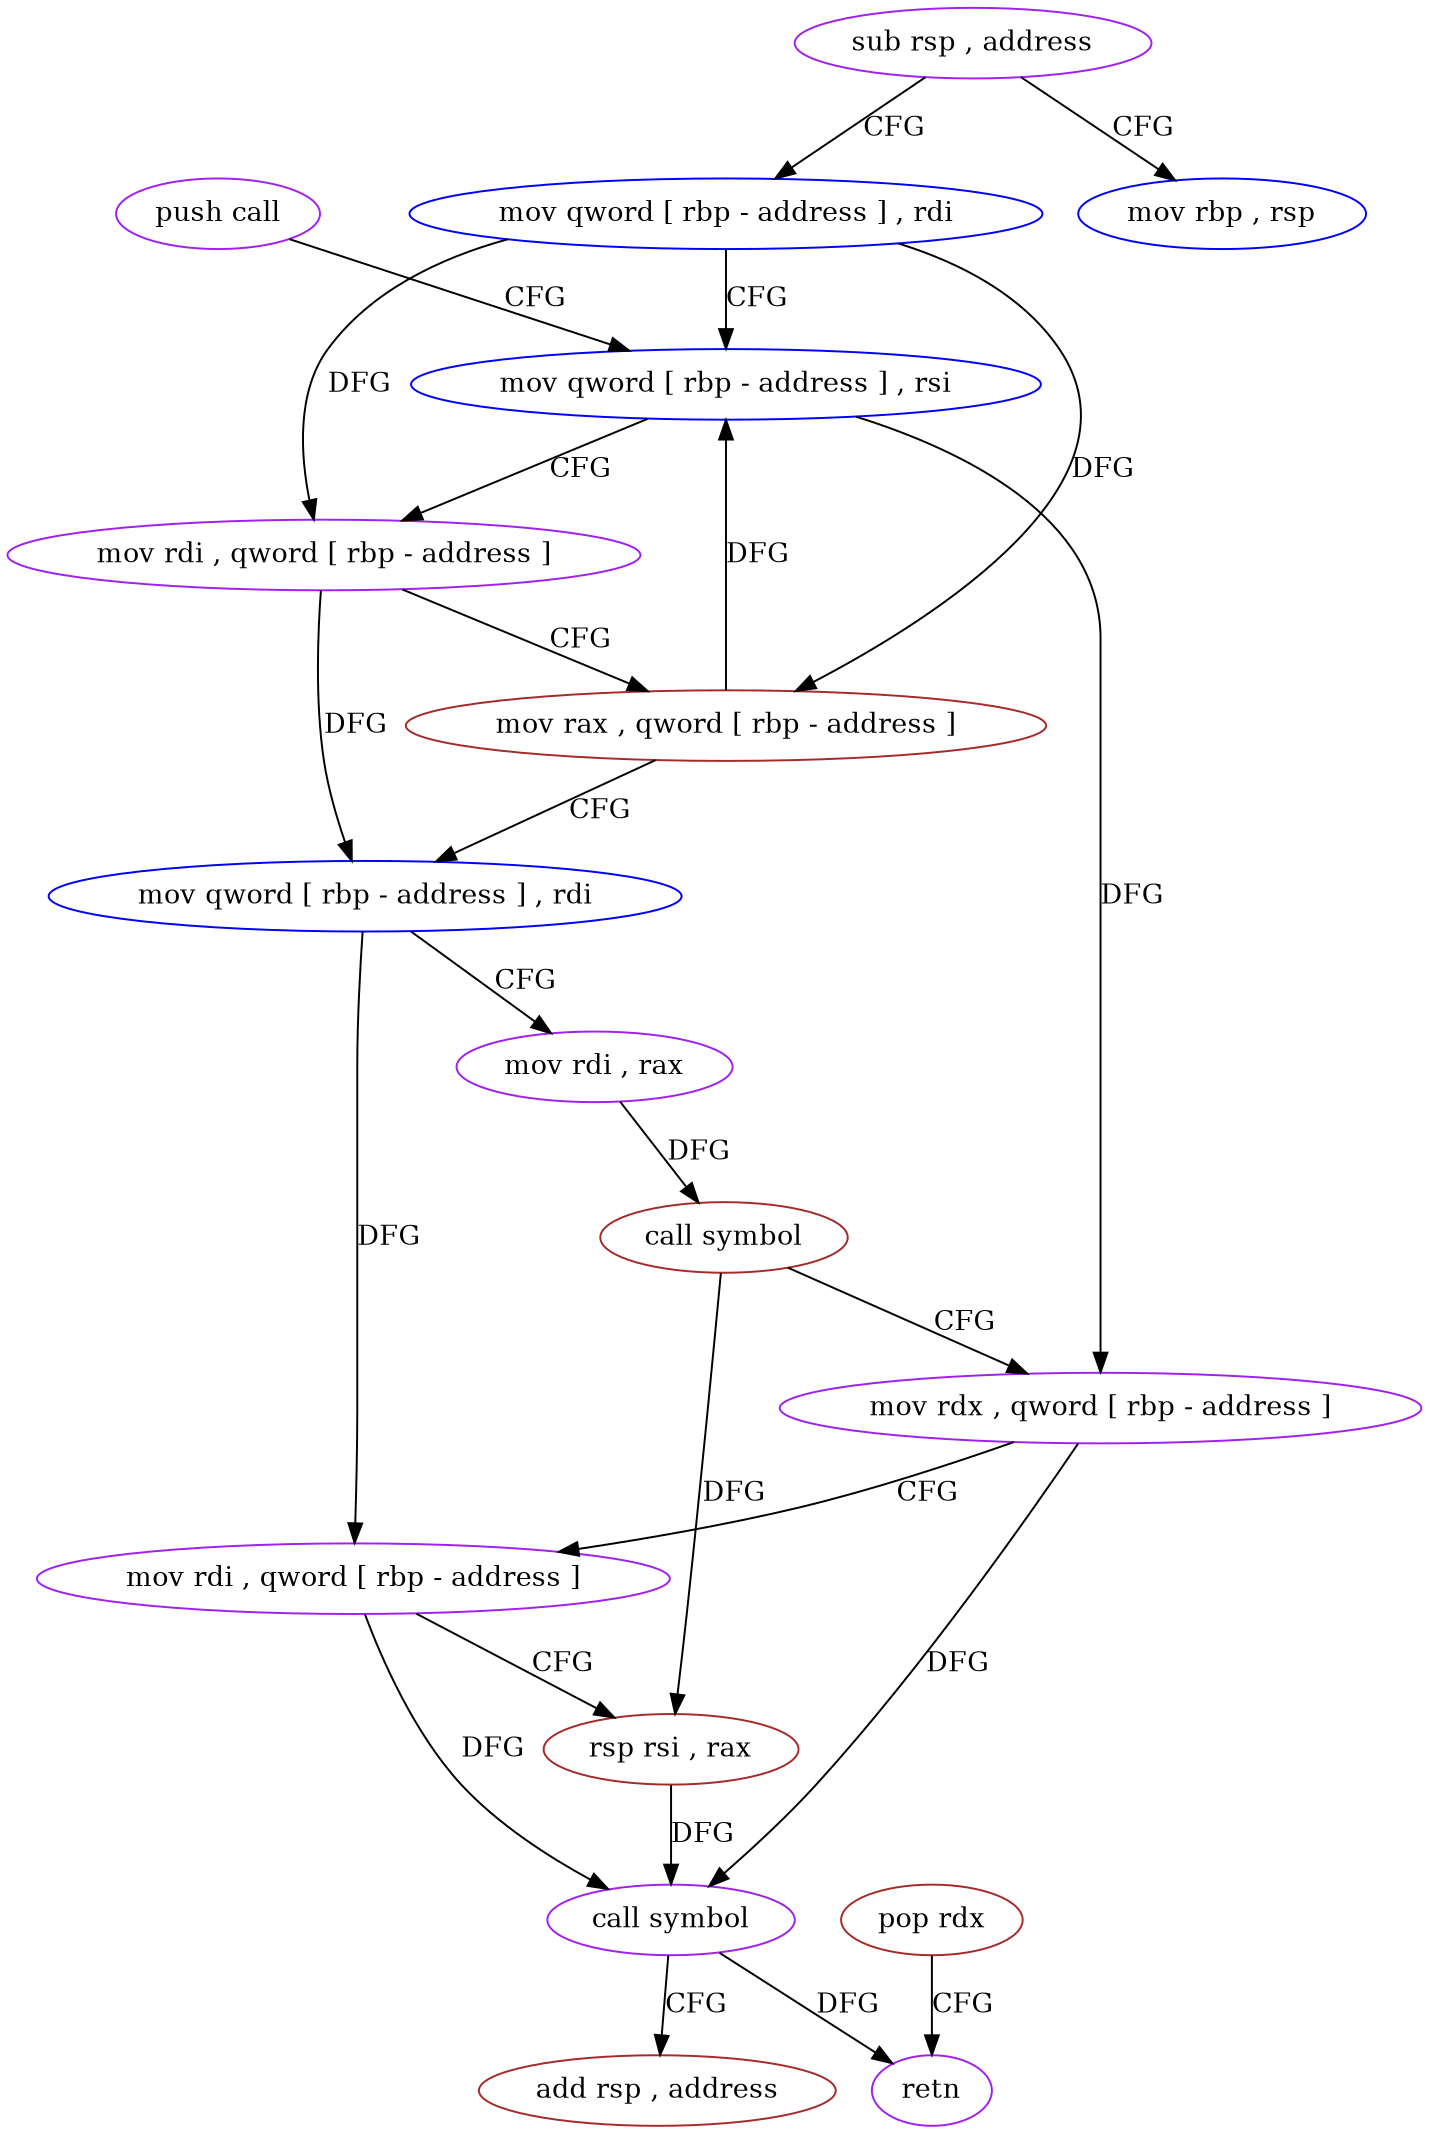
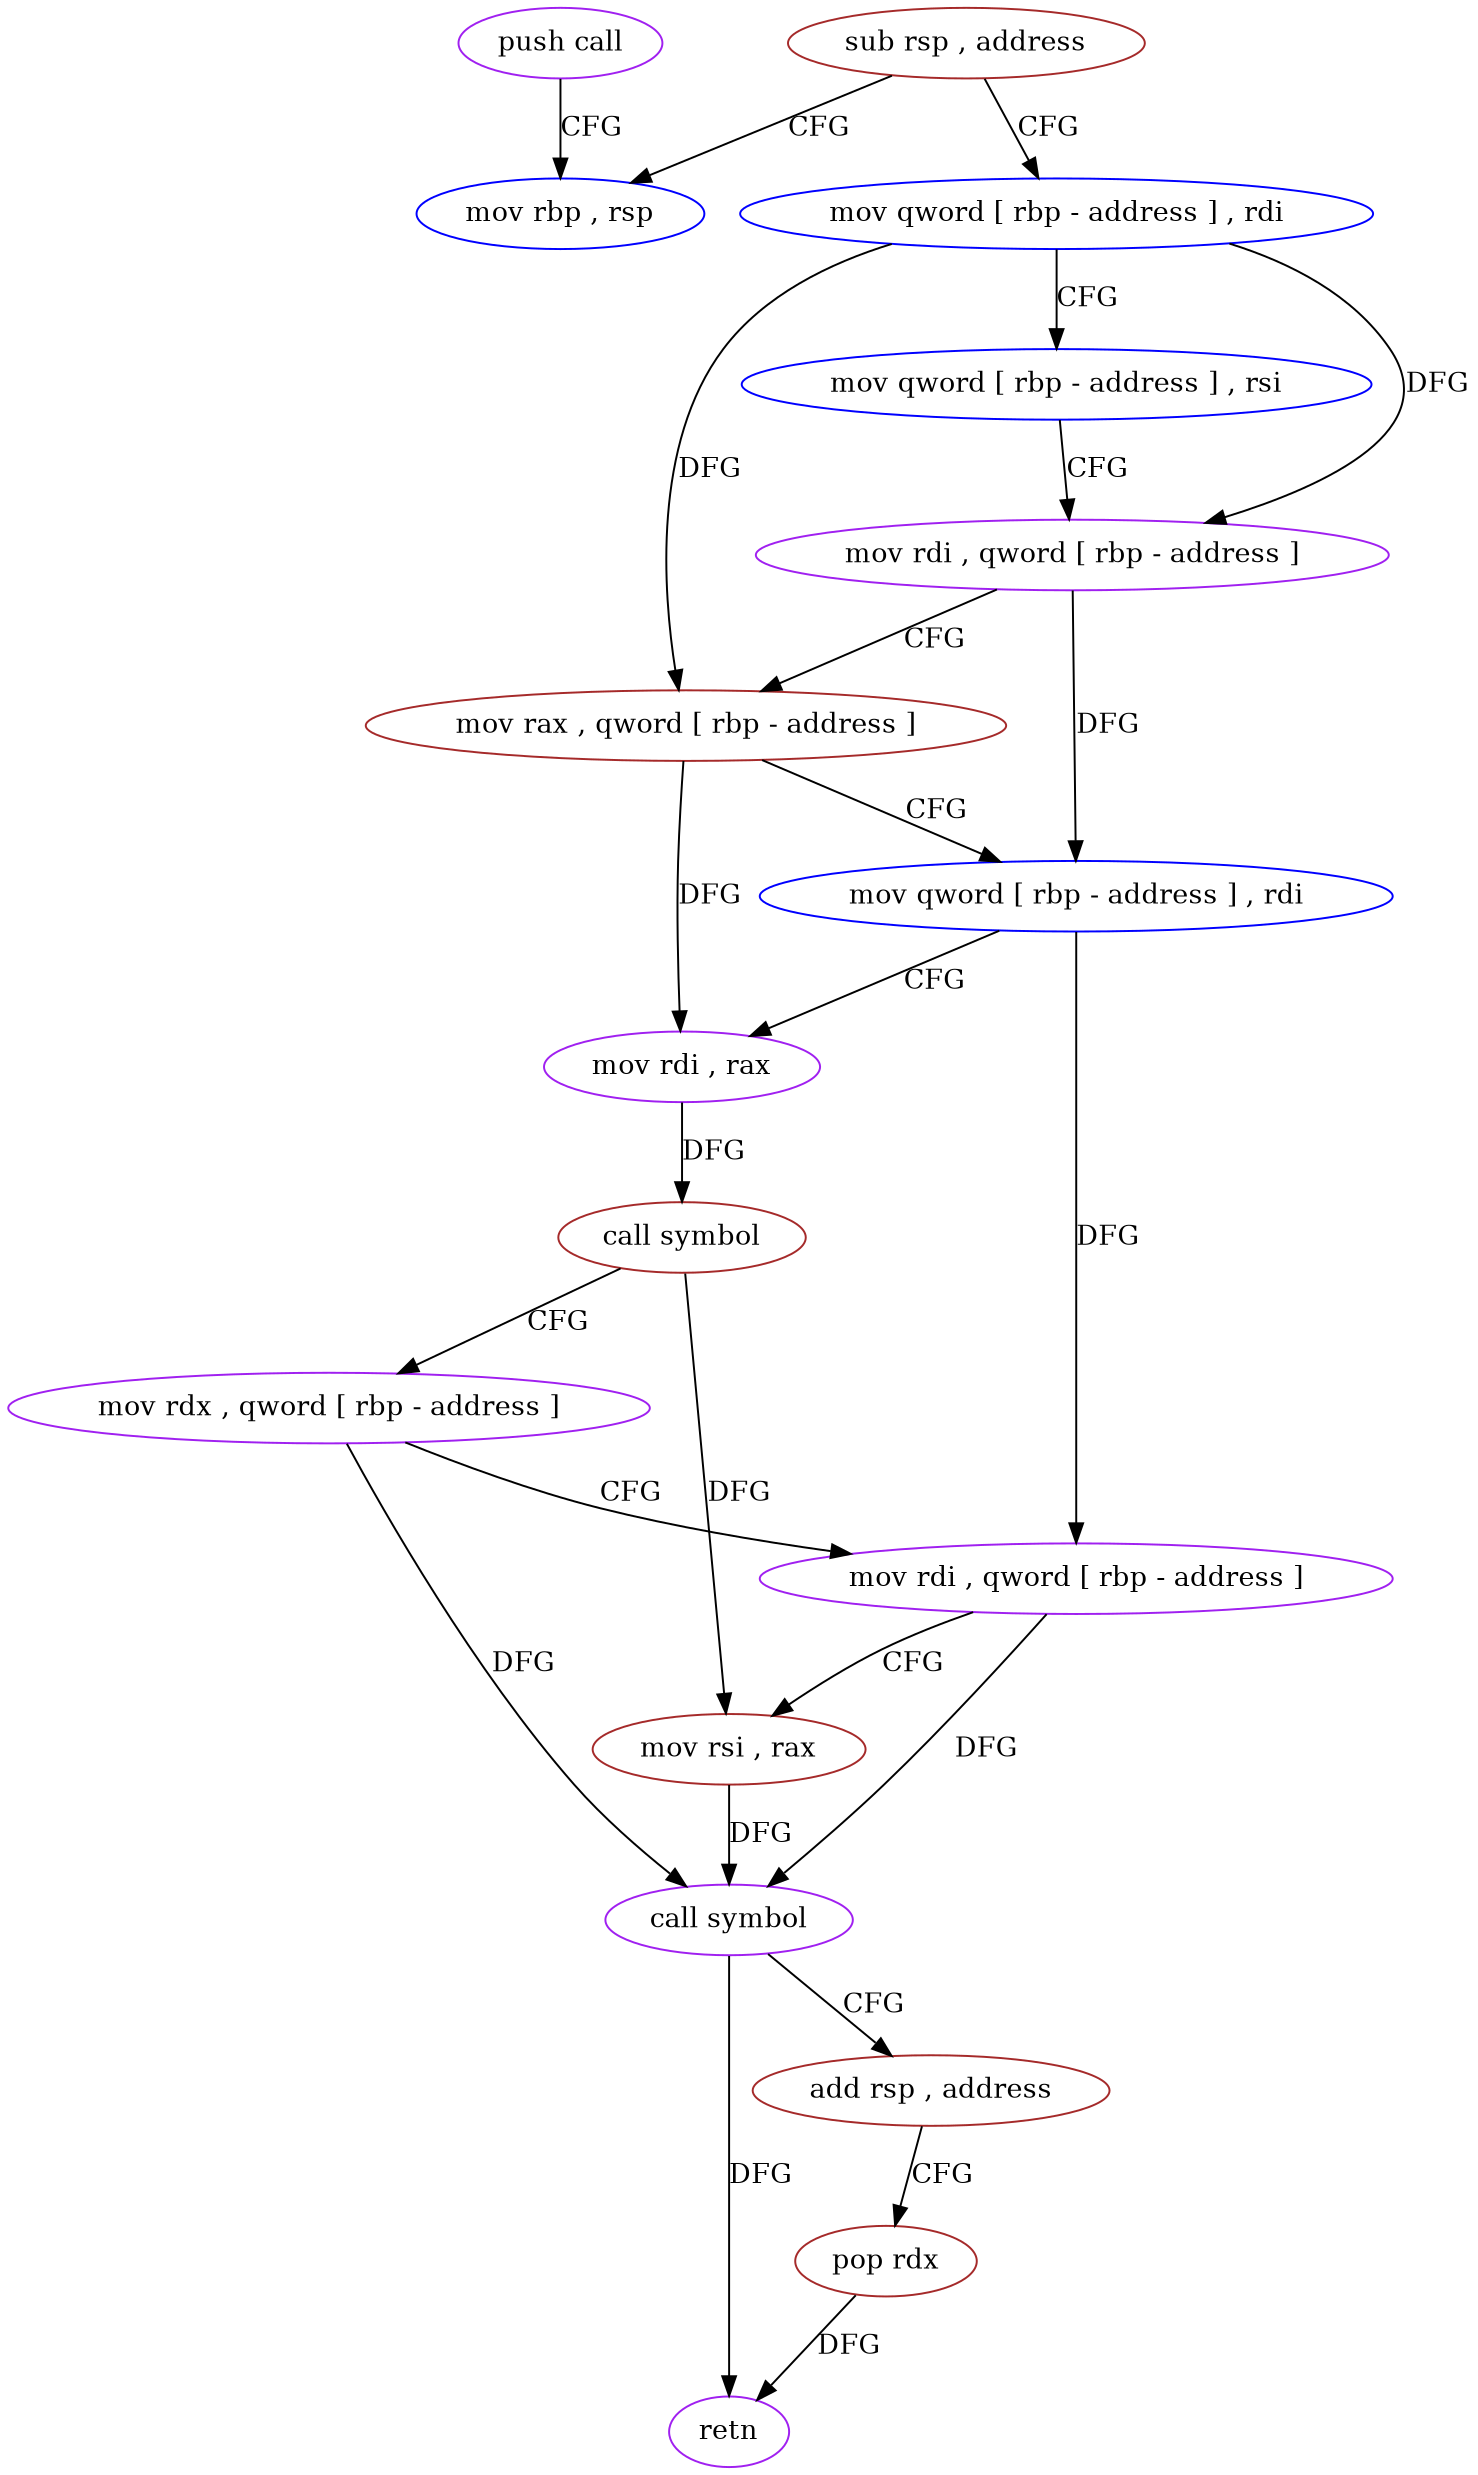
(973, 43) -> (966, 43)
(450, 292) -> (560, 119)
(726, 565) -> (678, 886)
(1101, 819) -> none
(671, 1749) -> (729, 1749)
(963, 2005) -> (850, 2346)
none -> (911, 2166)
